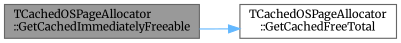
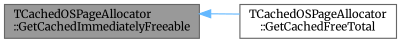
(214, 29) -> (225, 14)
